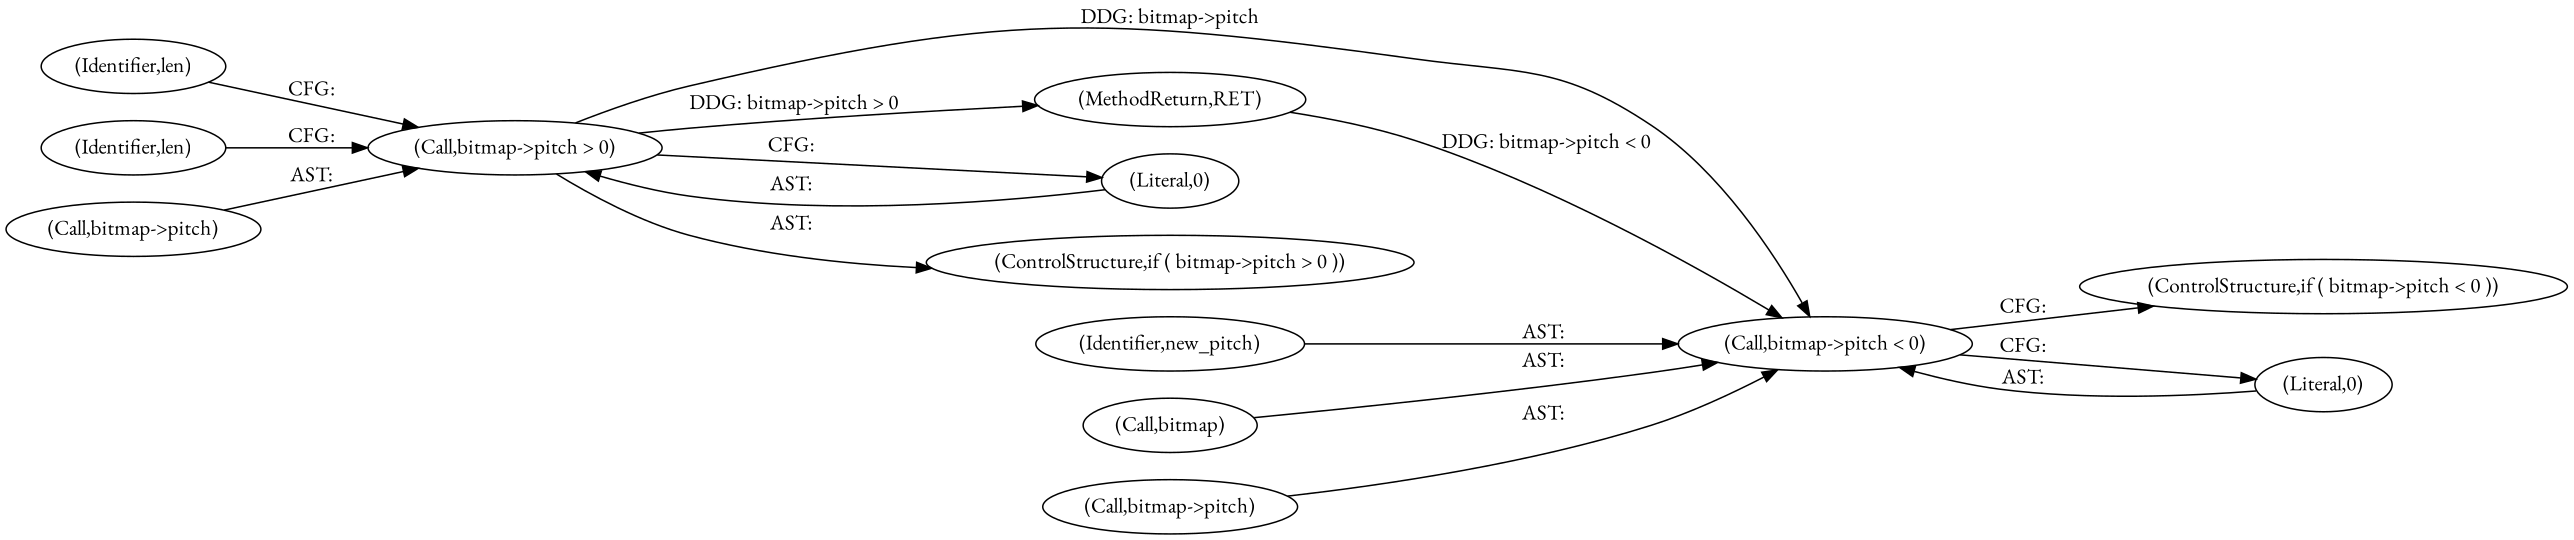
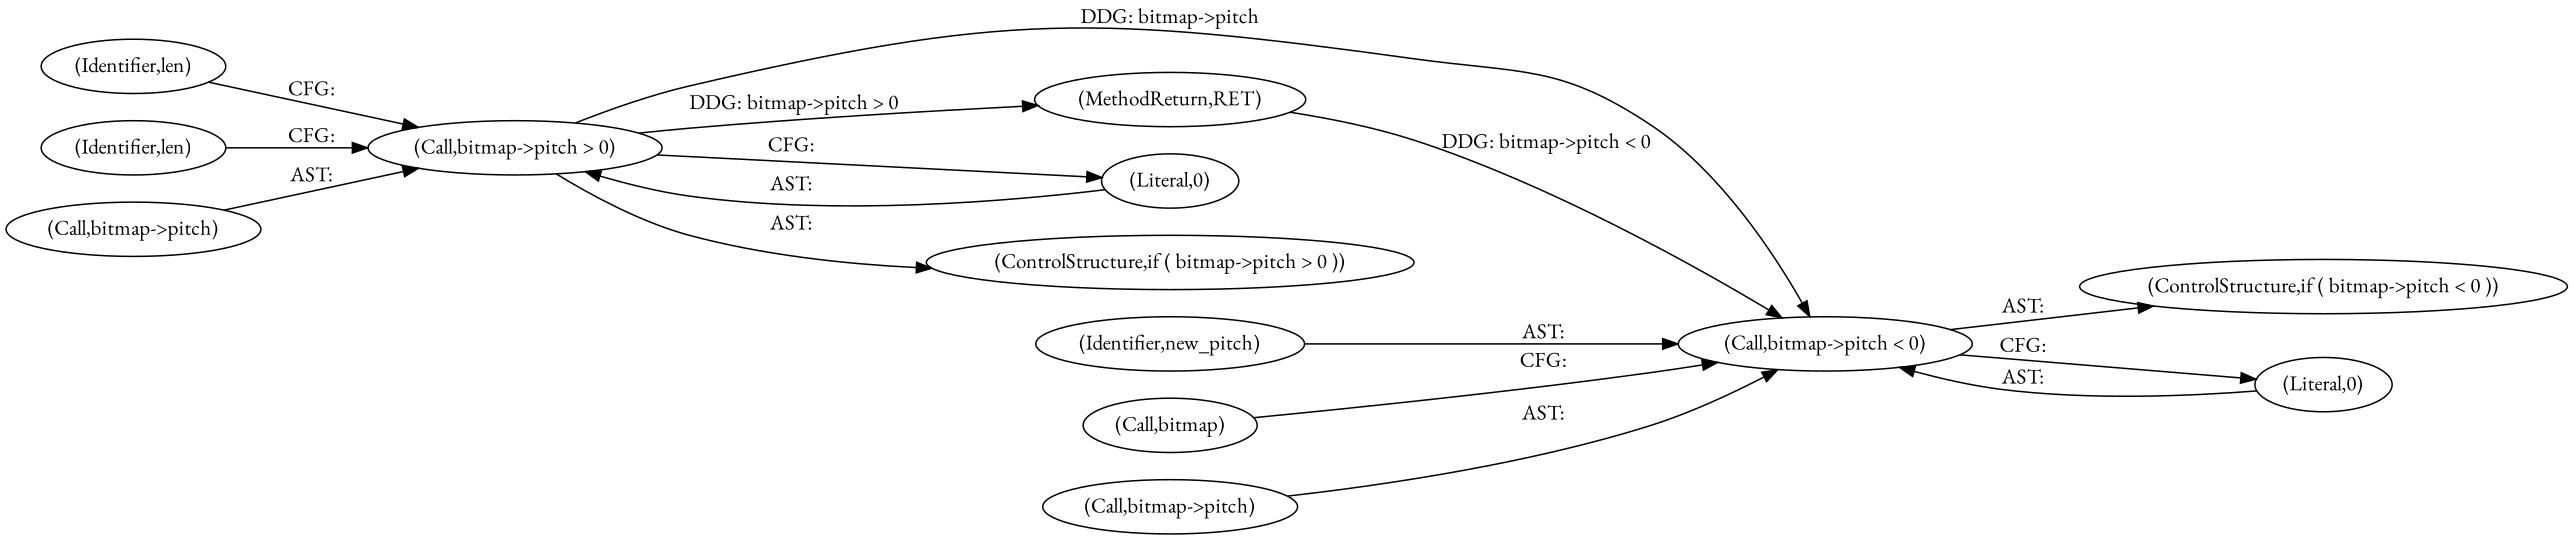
(2026, 307) -> (2026, 307)
(1546, 361) -> (1546, 361)
